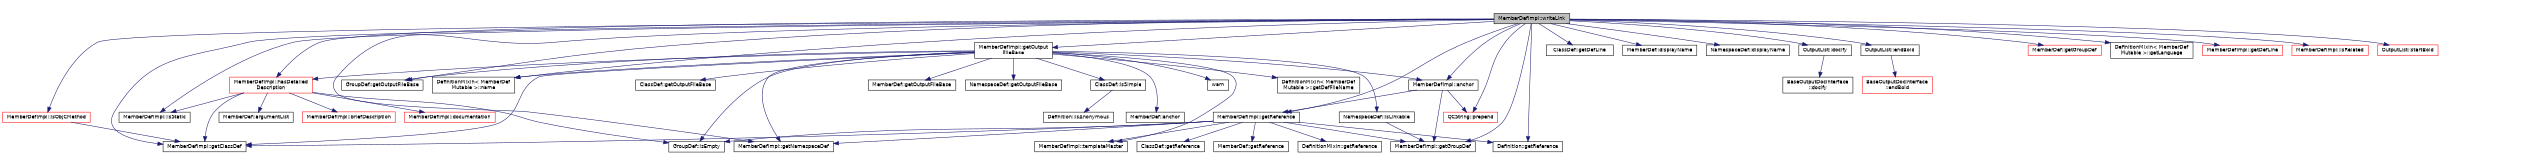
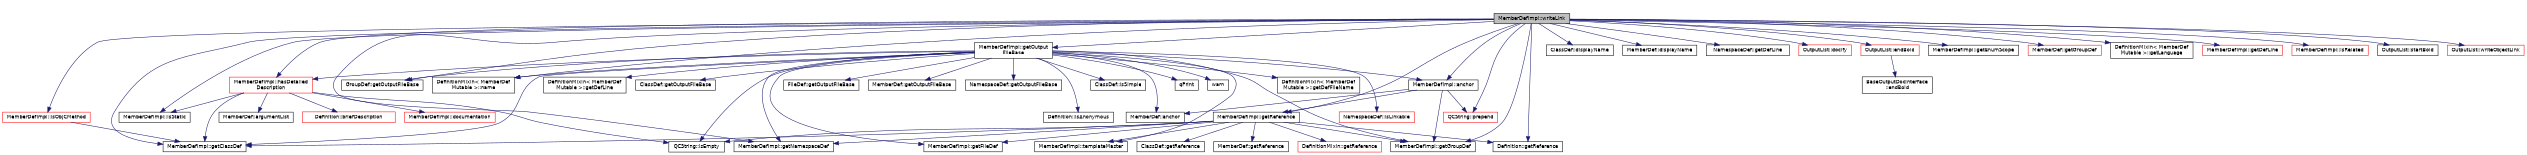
(1580, 50) -> (1580, 50)
(1748, 50) -> (1748, 50)
(1825, 50) -> (1825, 50)
(1890, 50) -> (1890, 50)
none -> (1974, 50)
(2408, 50) -> (2408, 50)
none -> (2486, 50)
none -> (585, 85)
none -> (821, 85)
none -> (1187, 85)
(1818, 85) -> none
(1897, 85) -> (1897, 85)
(1100, 100) -> (1066, 76)
none -> (1299, 101)
(349, 117) -> (349, 117)
(1377, 117) -> (1377, 117)
(1400, 130) -> (1243, 77)
(697, 147) -> (697, 147)
none -> (963, 147)
(1340, 147) -> (1340, 147)
